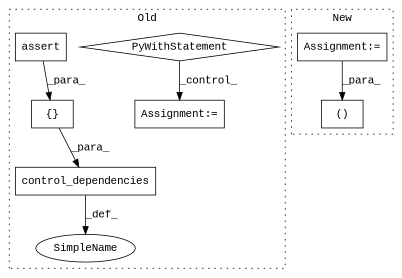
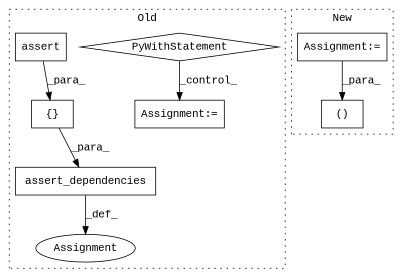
(86, 181) -> (86, 181)
(86, 248) -> (86, 248)
